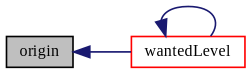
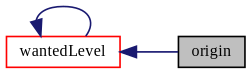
(111, 52) -> (157, 52)
